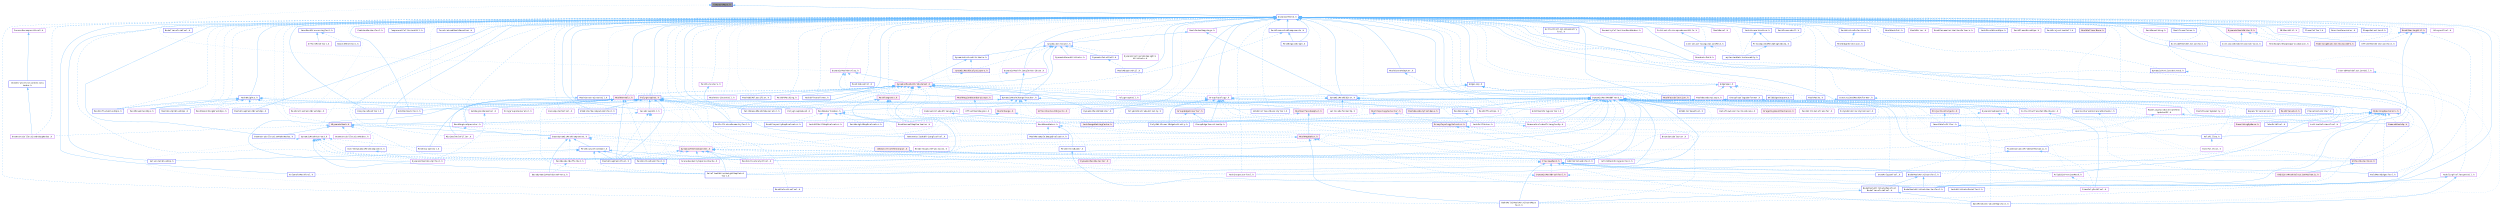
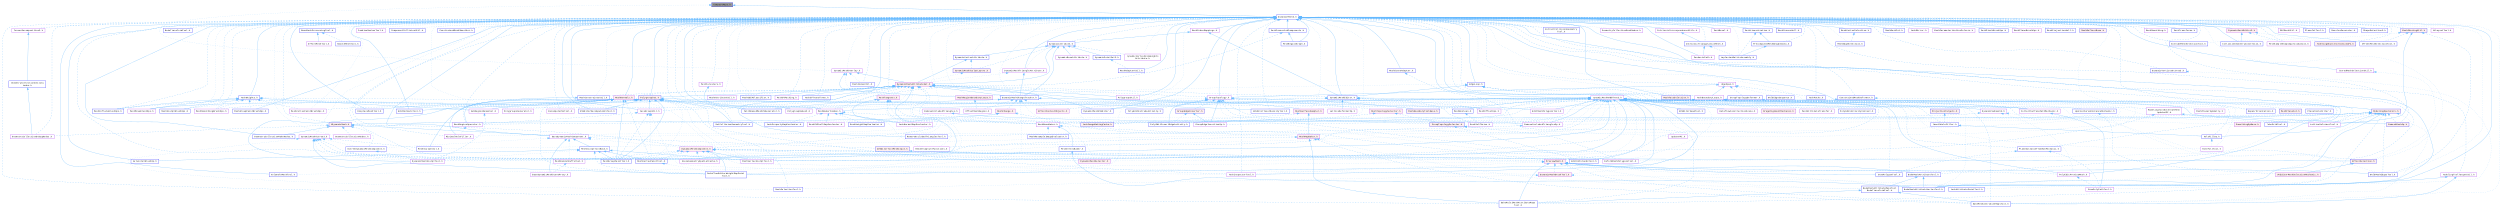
(1674, 137) -> (1678, 137)
